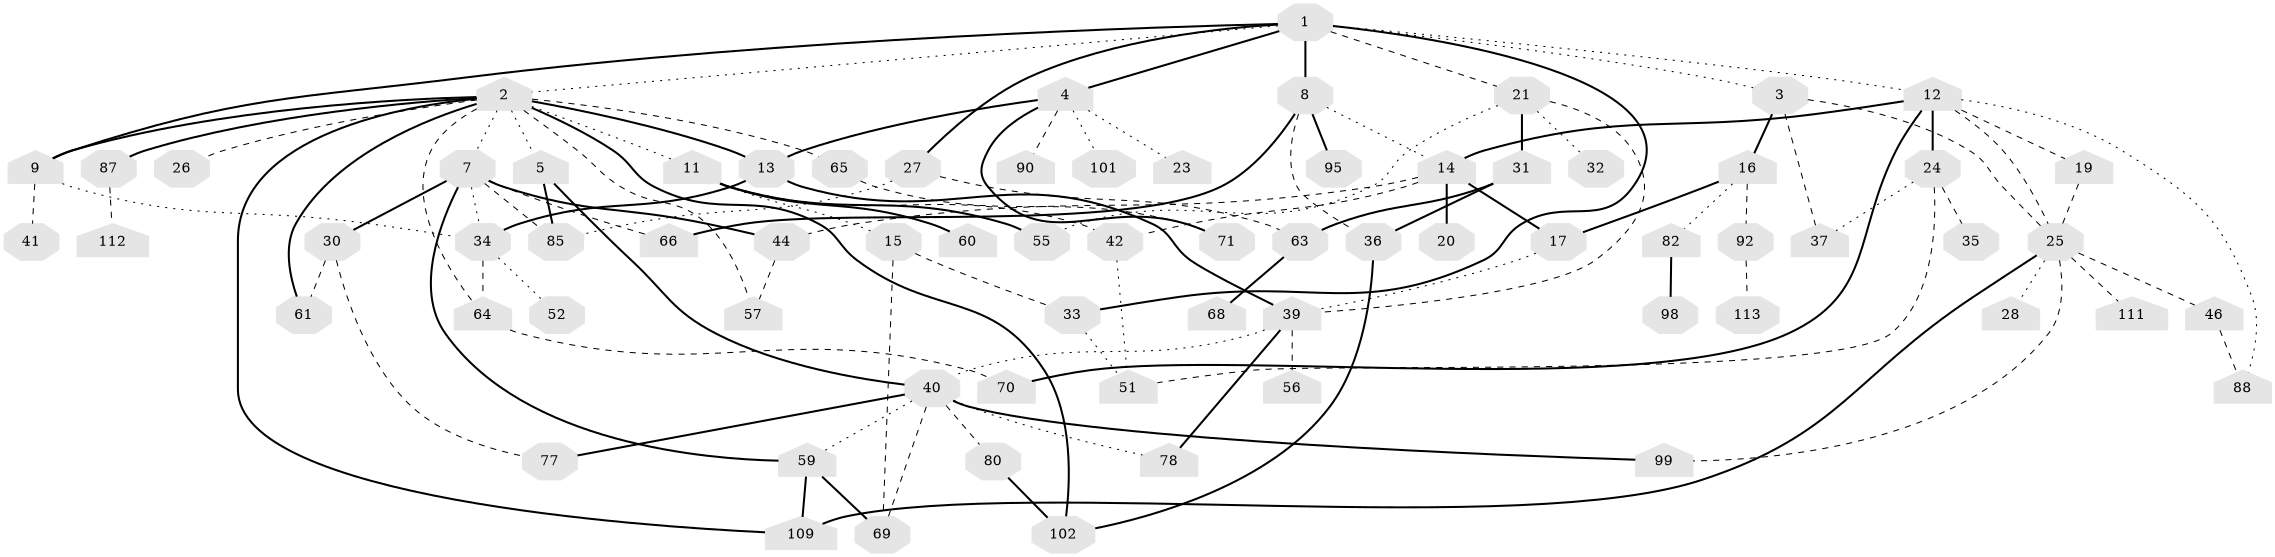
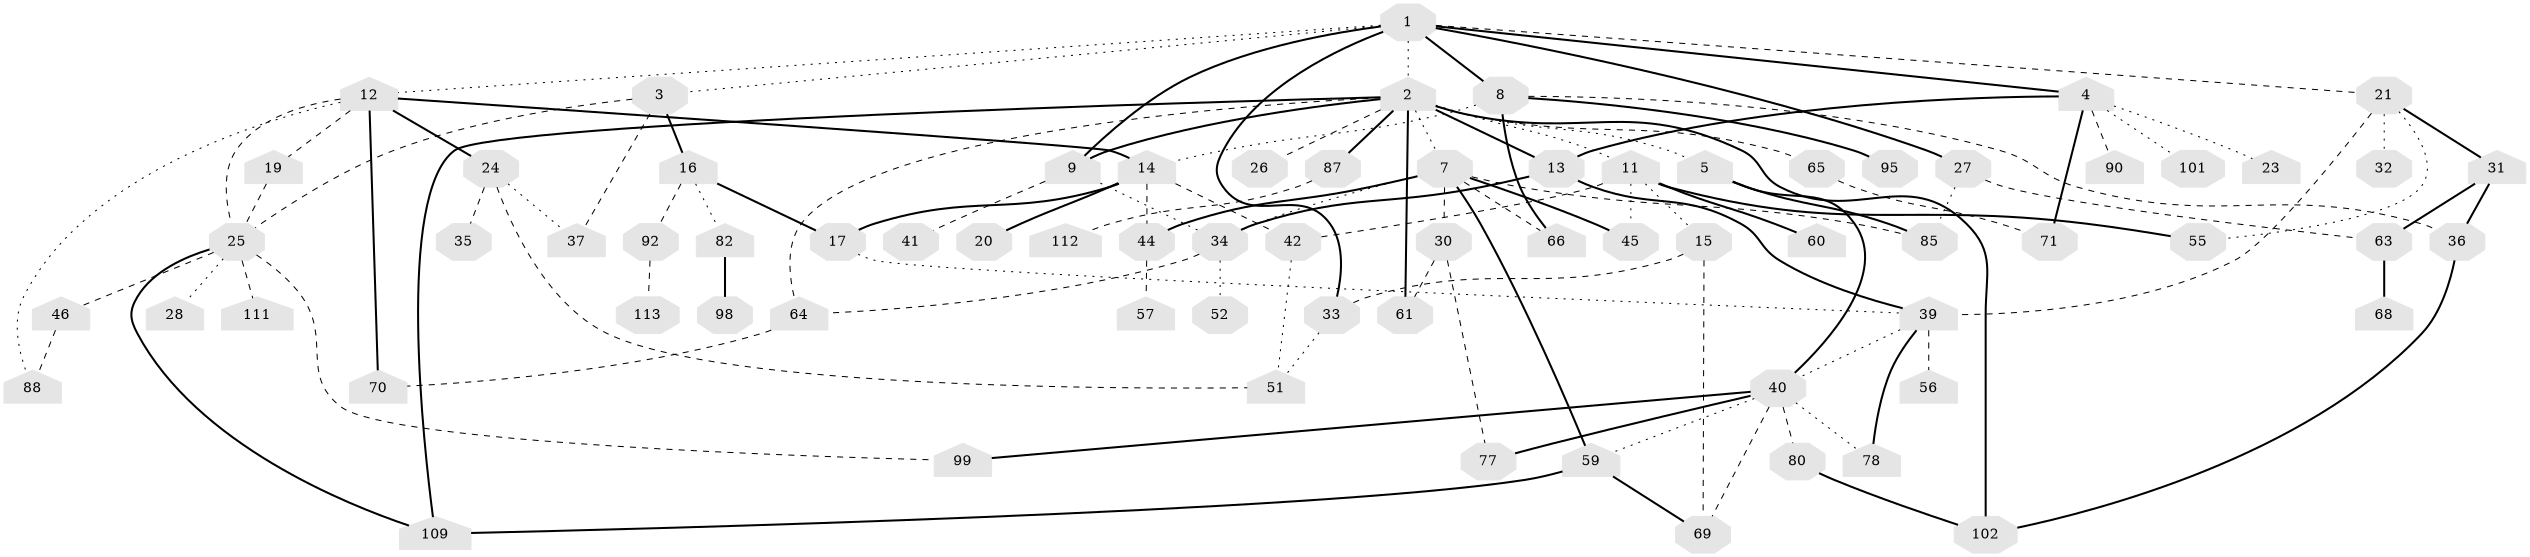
(640, 196) -> none
(400, 205) -> (1444, 205)
none -> (1631, 242)
